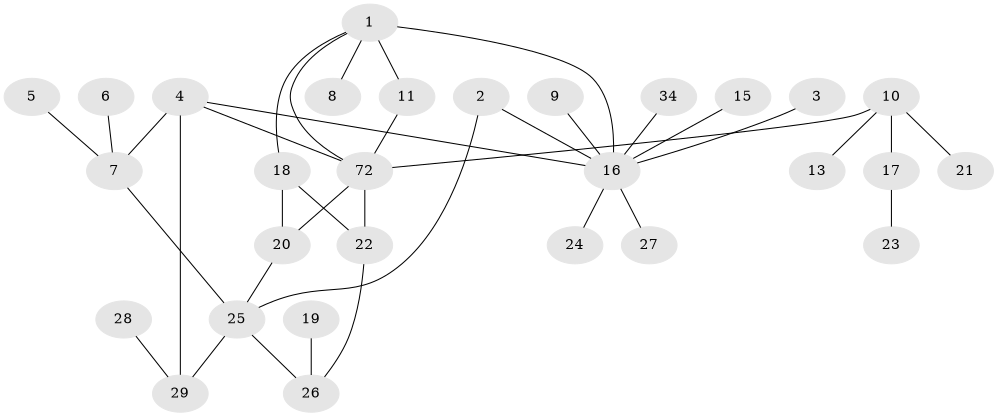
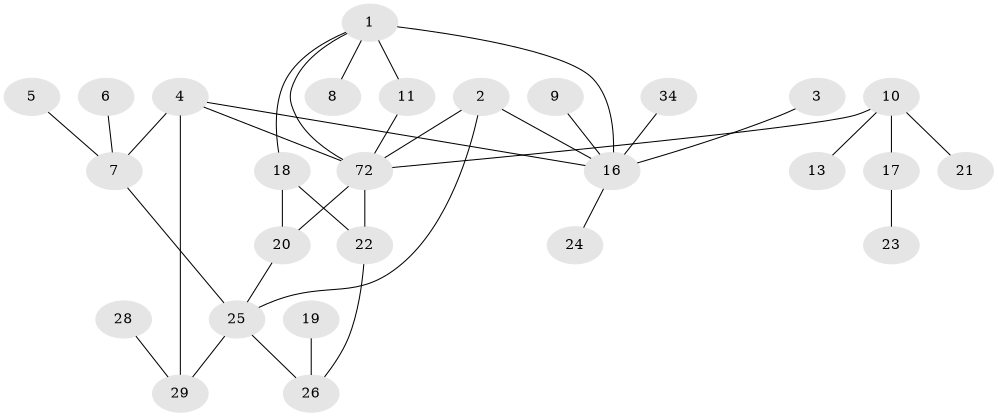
(743, 97) -> none
none -> (427, 132)
(649, 245) -> none
